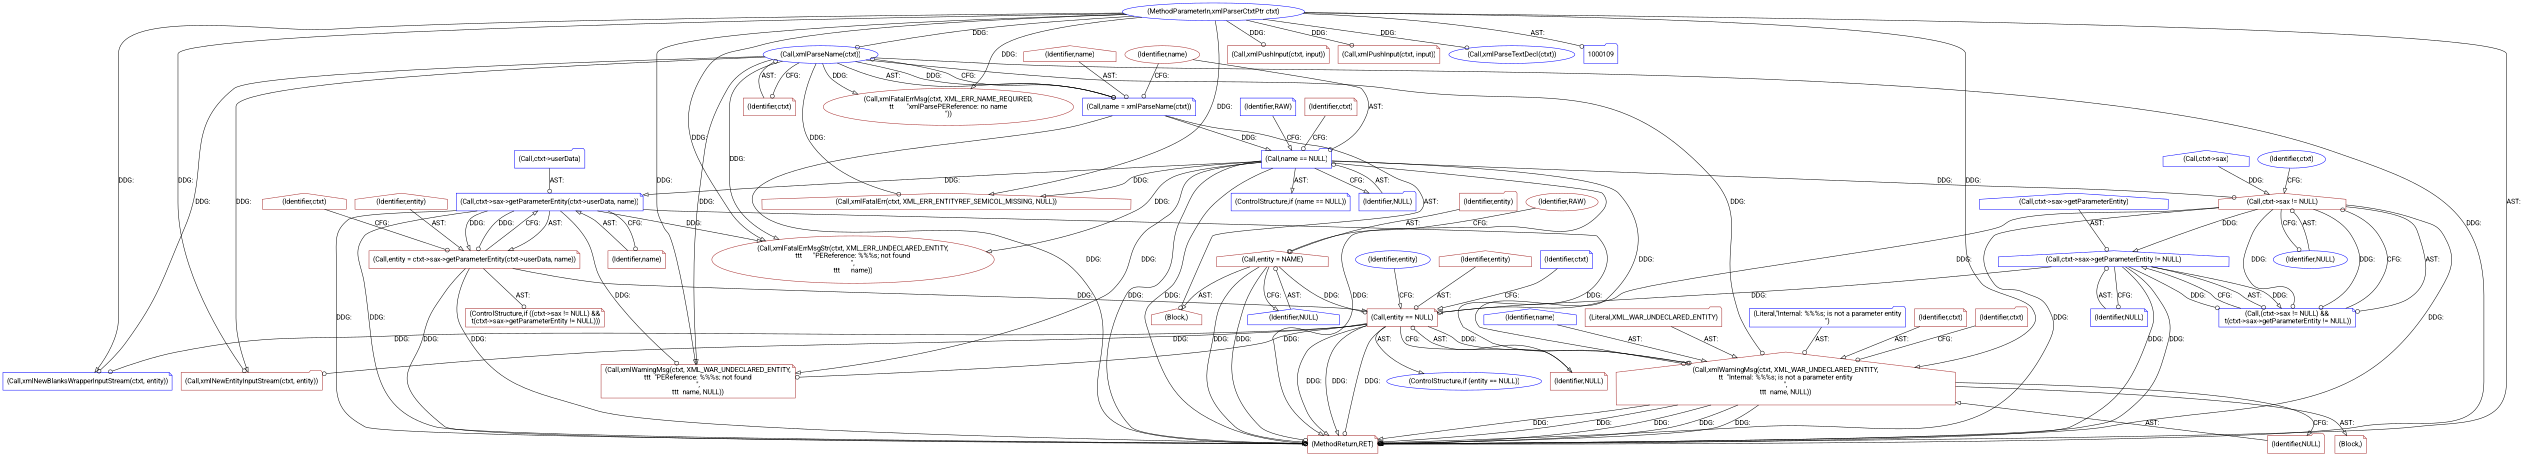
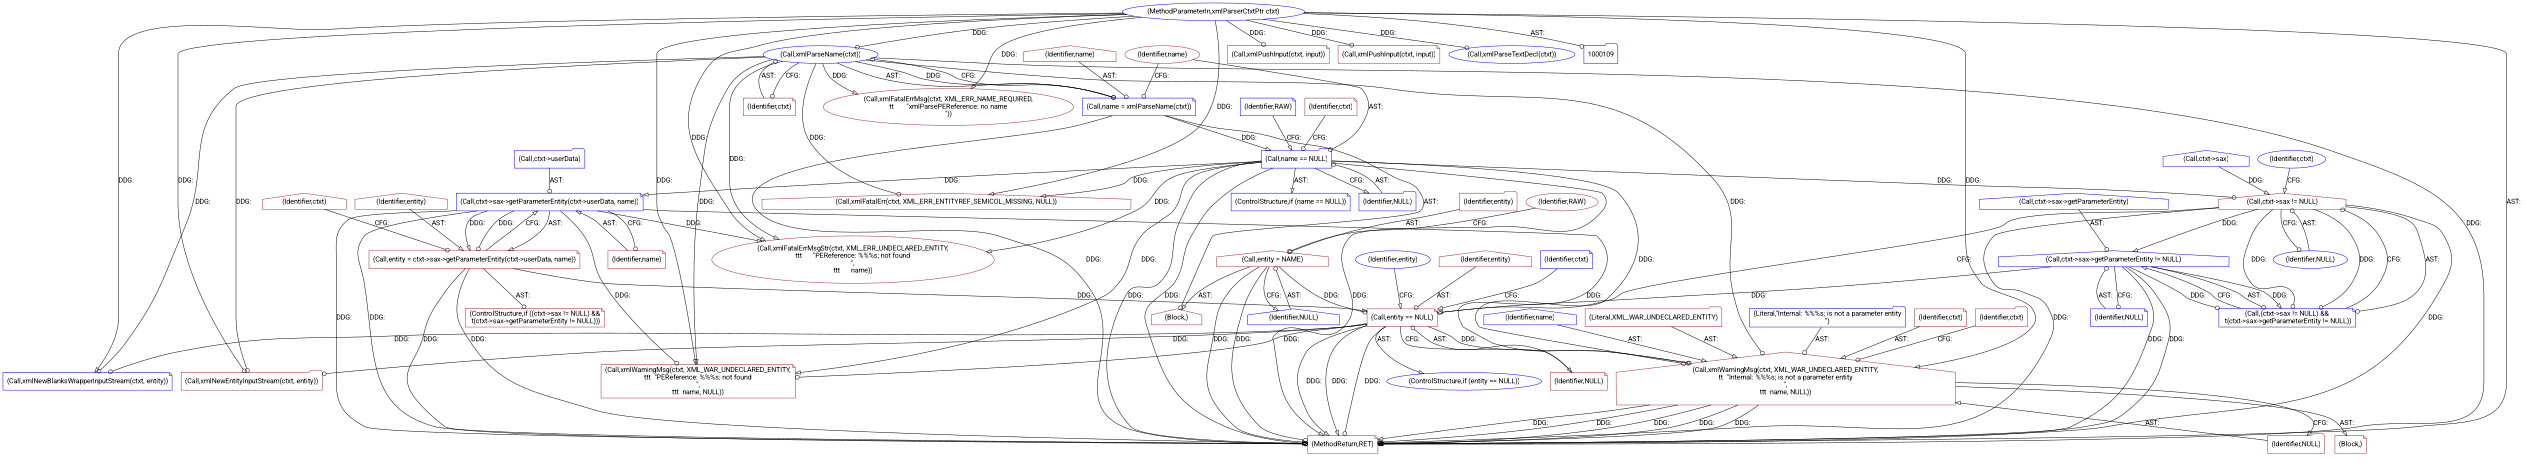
(367, 80) -> (367, 80)
(1965, 260) -> (1965, 260)
